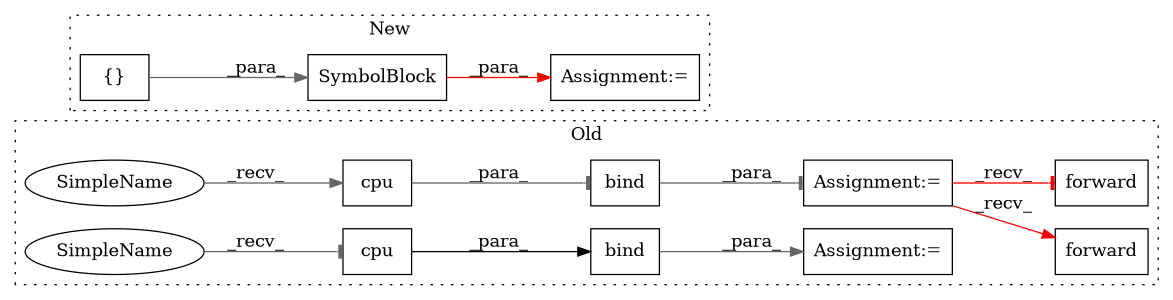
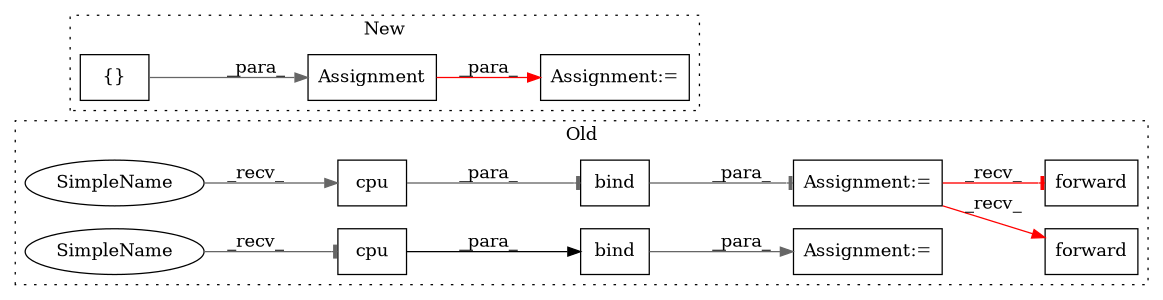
(377, 78) -> (372, 78)
